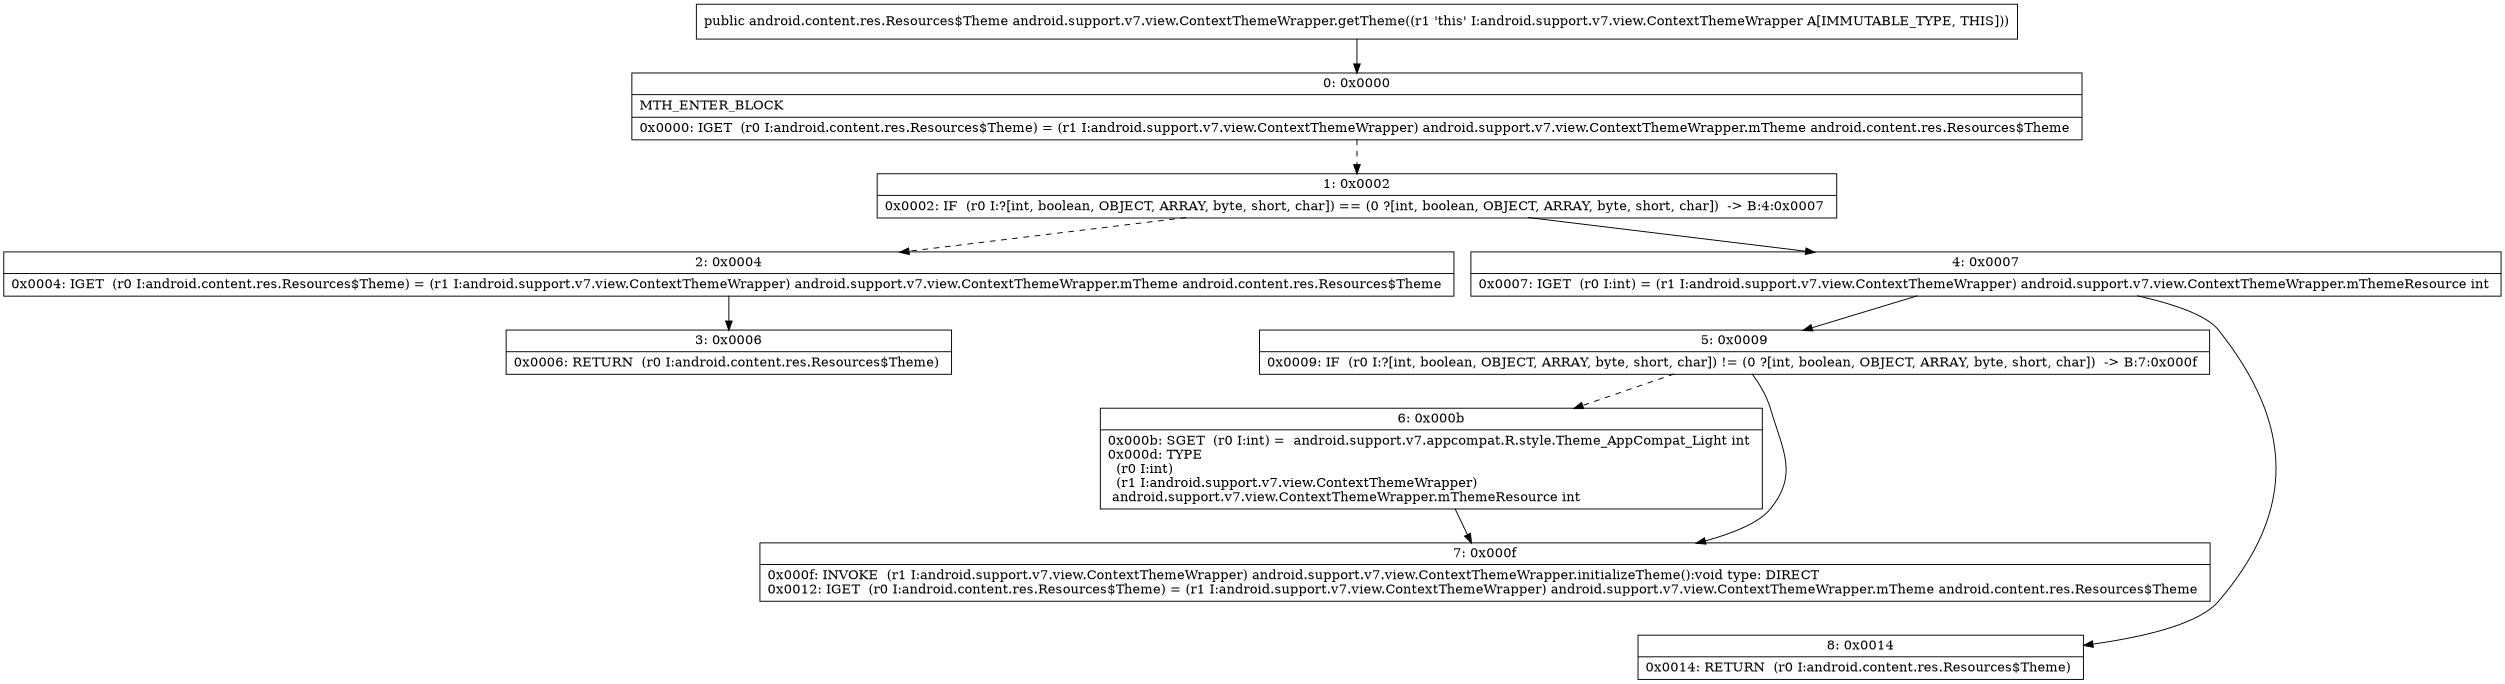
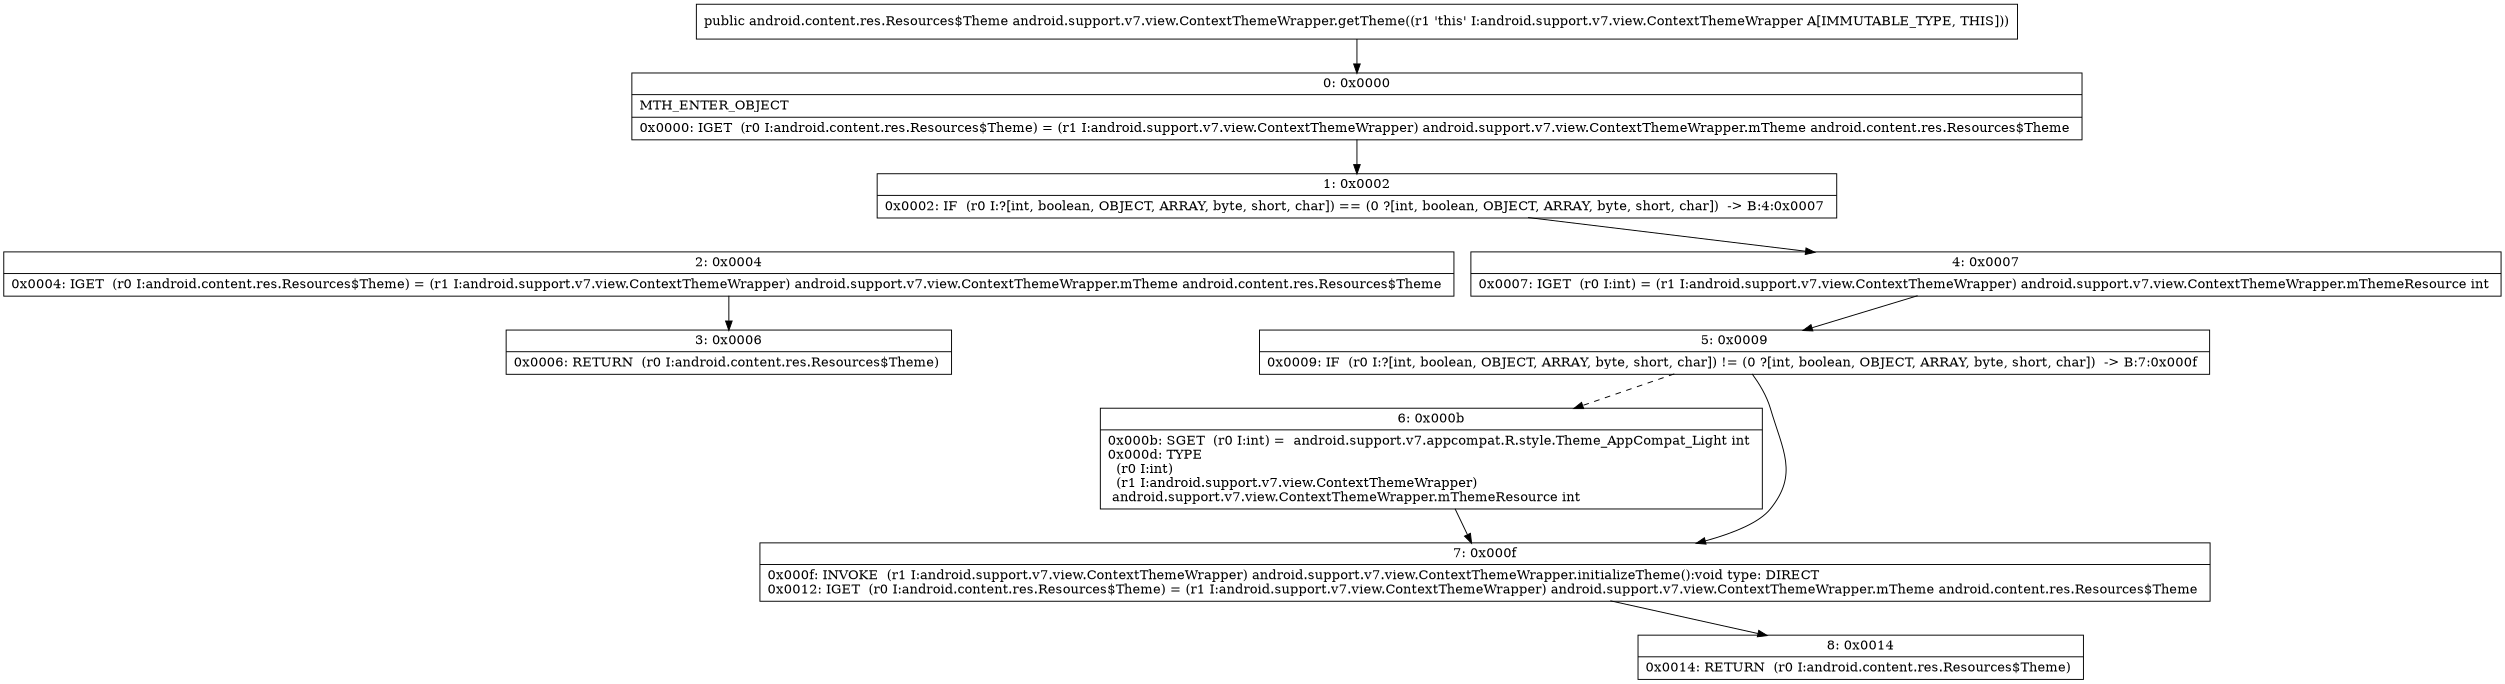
(712, 105) -> (714, 105)
(1357, 152) -> (1357, 152)
(1048, 234) -> none
(2274, 488) -> (1684, 617)
